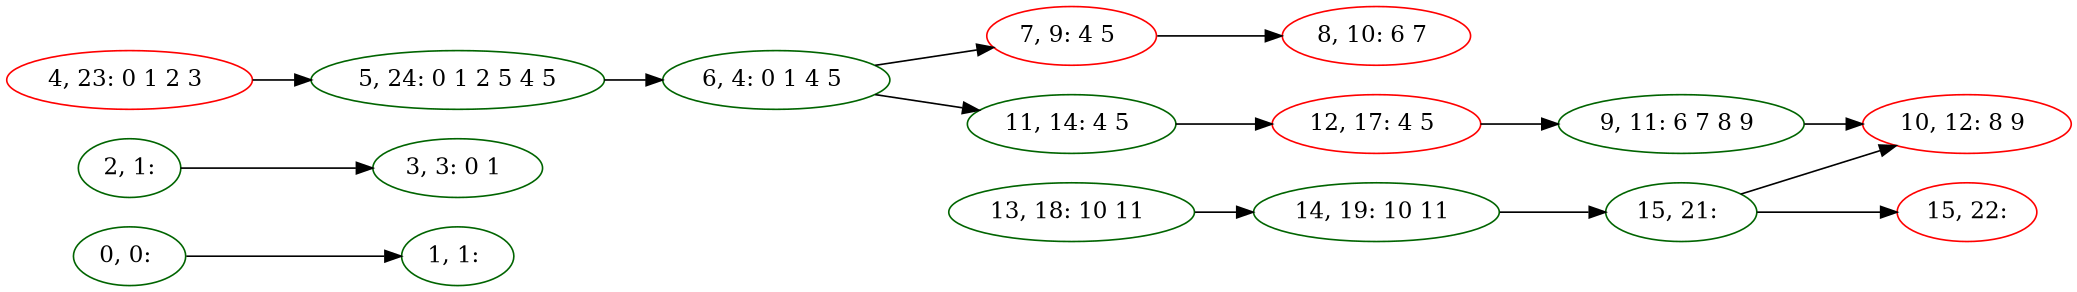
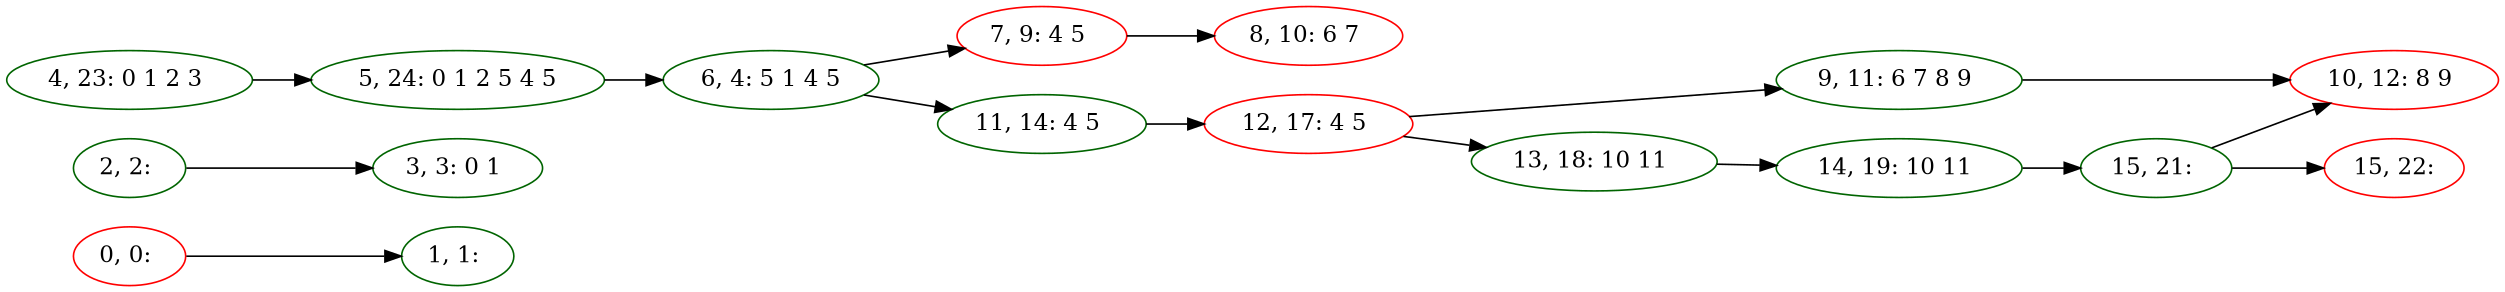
(130, 80) -> (130, 80)
(776, 80) -> (771, 80)
none -> (1436, 141)
(130, 168) -> (130, 168)
(130, 256) -> (130, 256)
